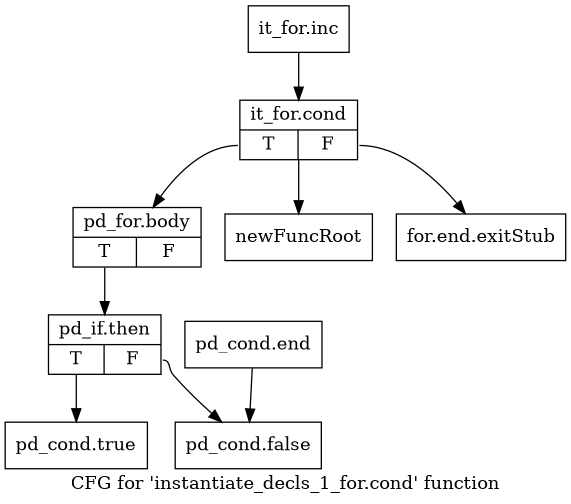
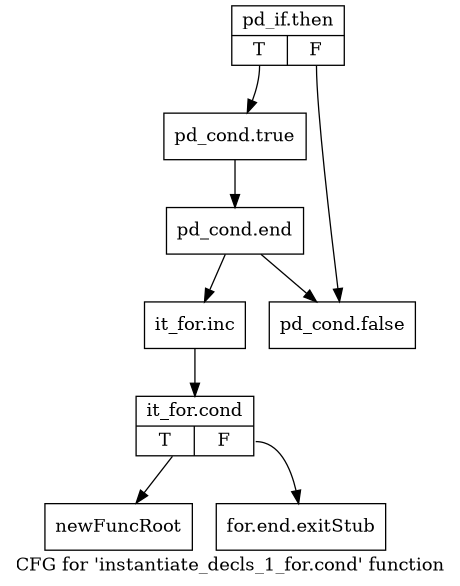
none -> (235, 177)
(137, 237) -> none
none -> (218, 272)
